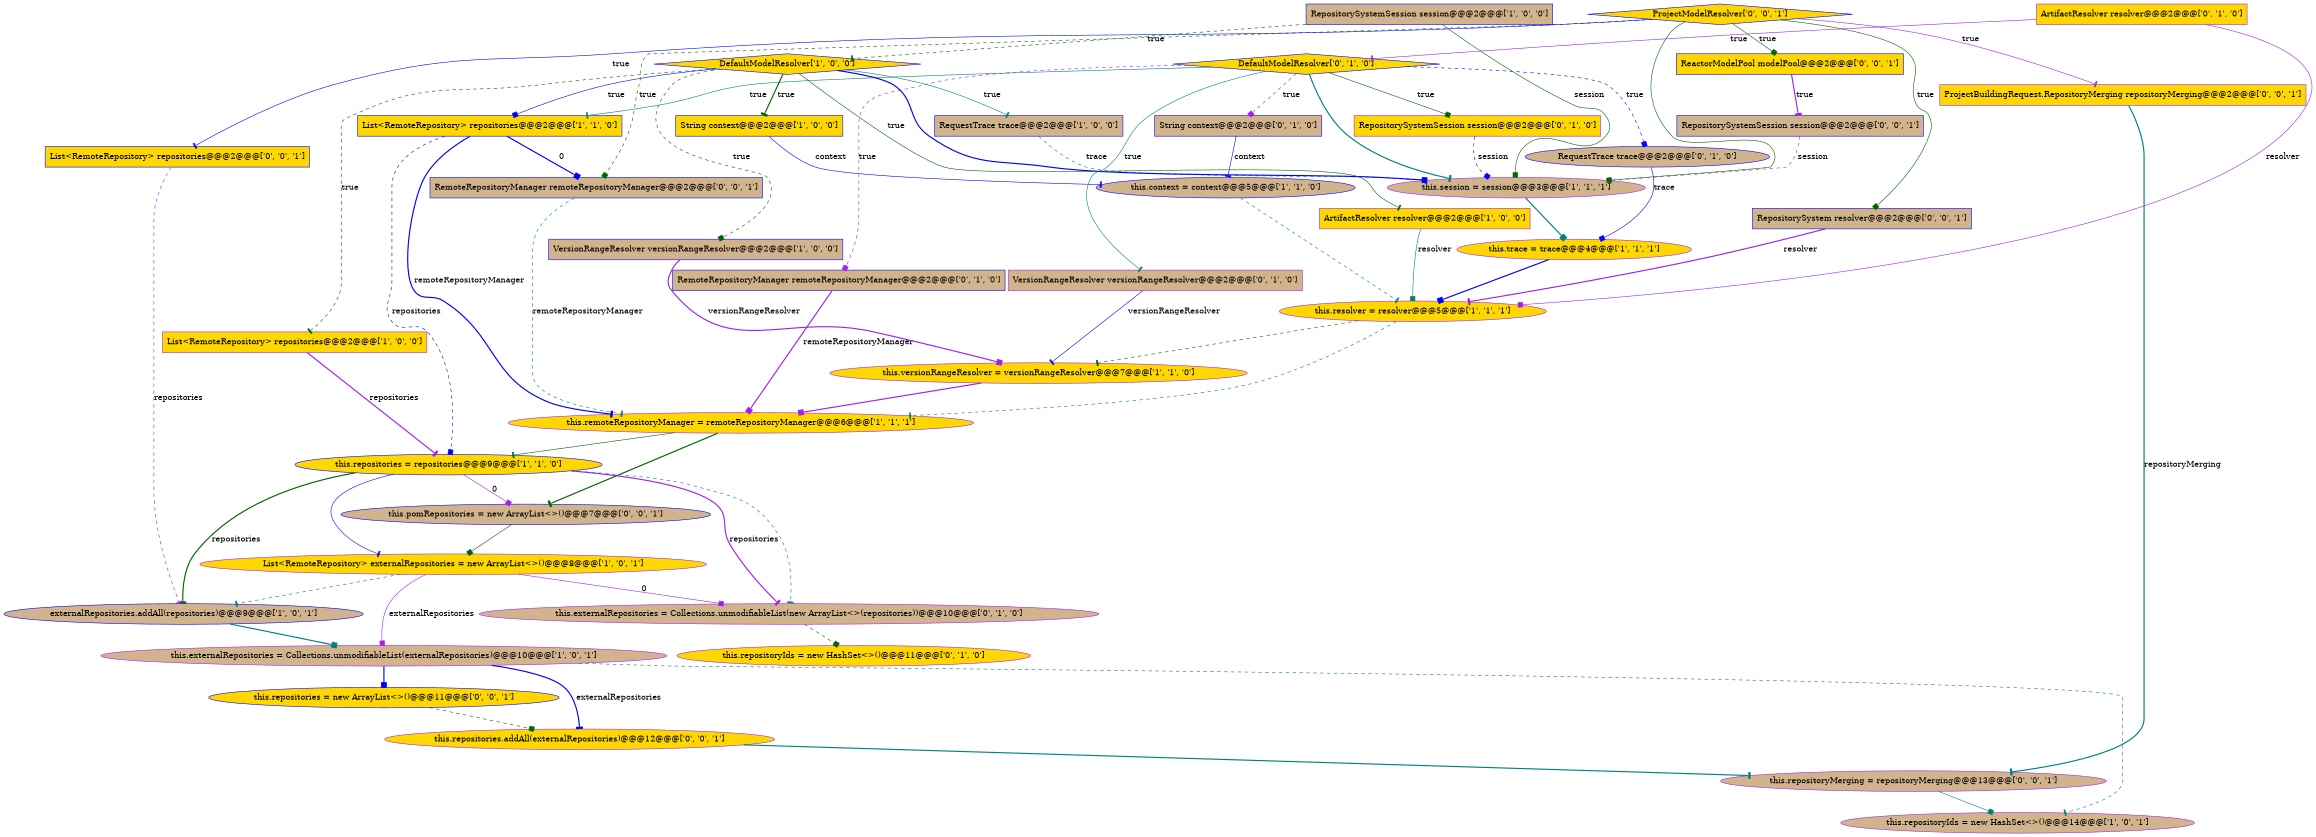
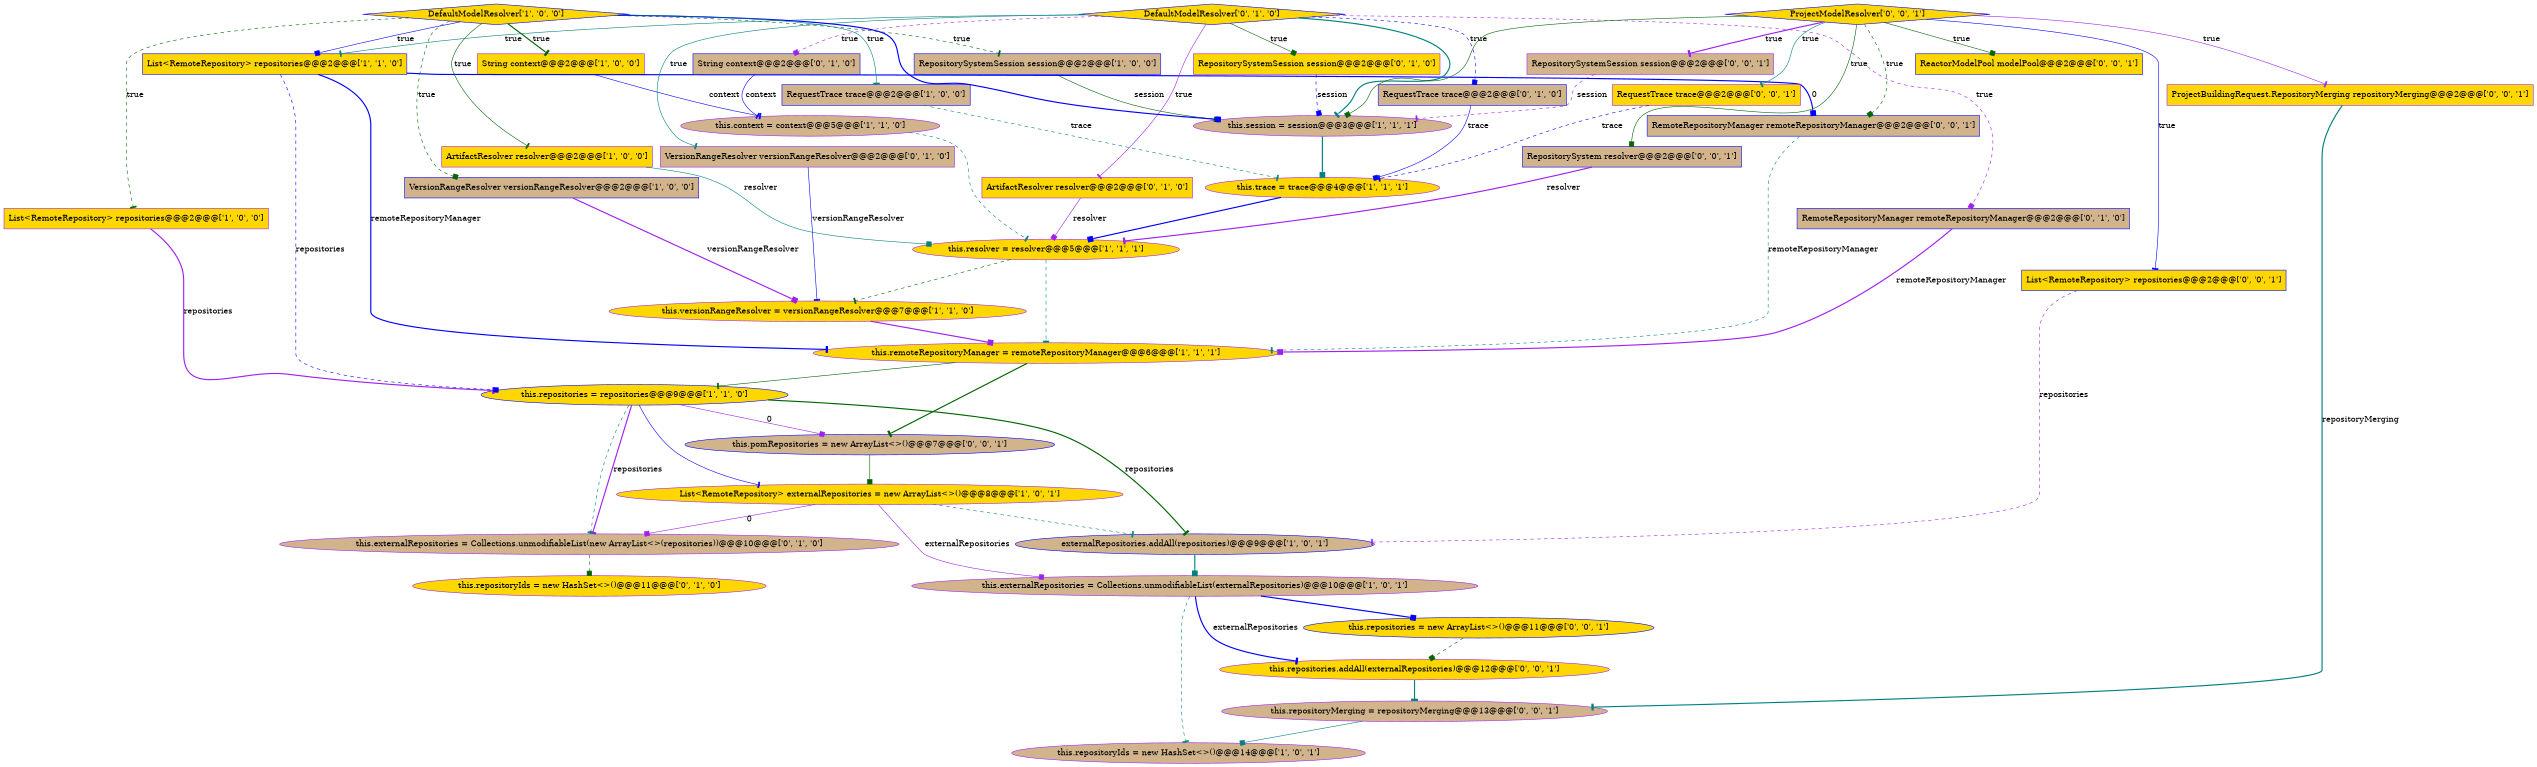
(1705, 36) -> (1163, 107)
(1035, 45) -> (893, 33)
(1795, 93) -> (1757, 37)
none -> (1706, 95)
(759, 126) -> (561, 64)
(1800, 126) -> (1650, 64)
(1647, 157) -> (1472, 95)
(1226, 175) -> (1100, 141)
(1226, 188) -> (810, 126)
